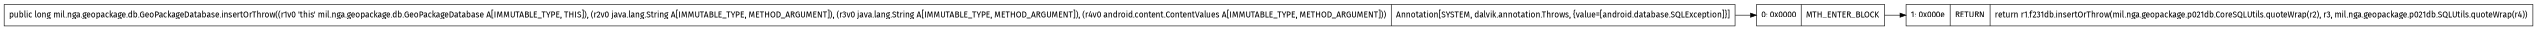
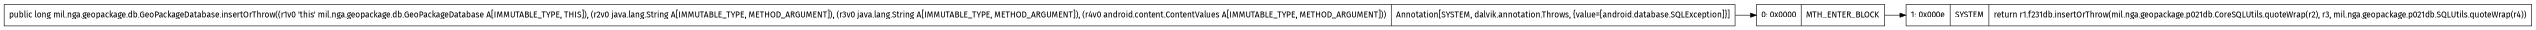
(1970, 15) -> (1970, 15)
